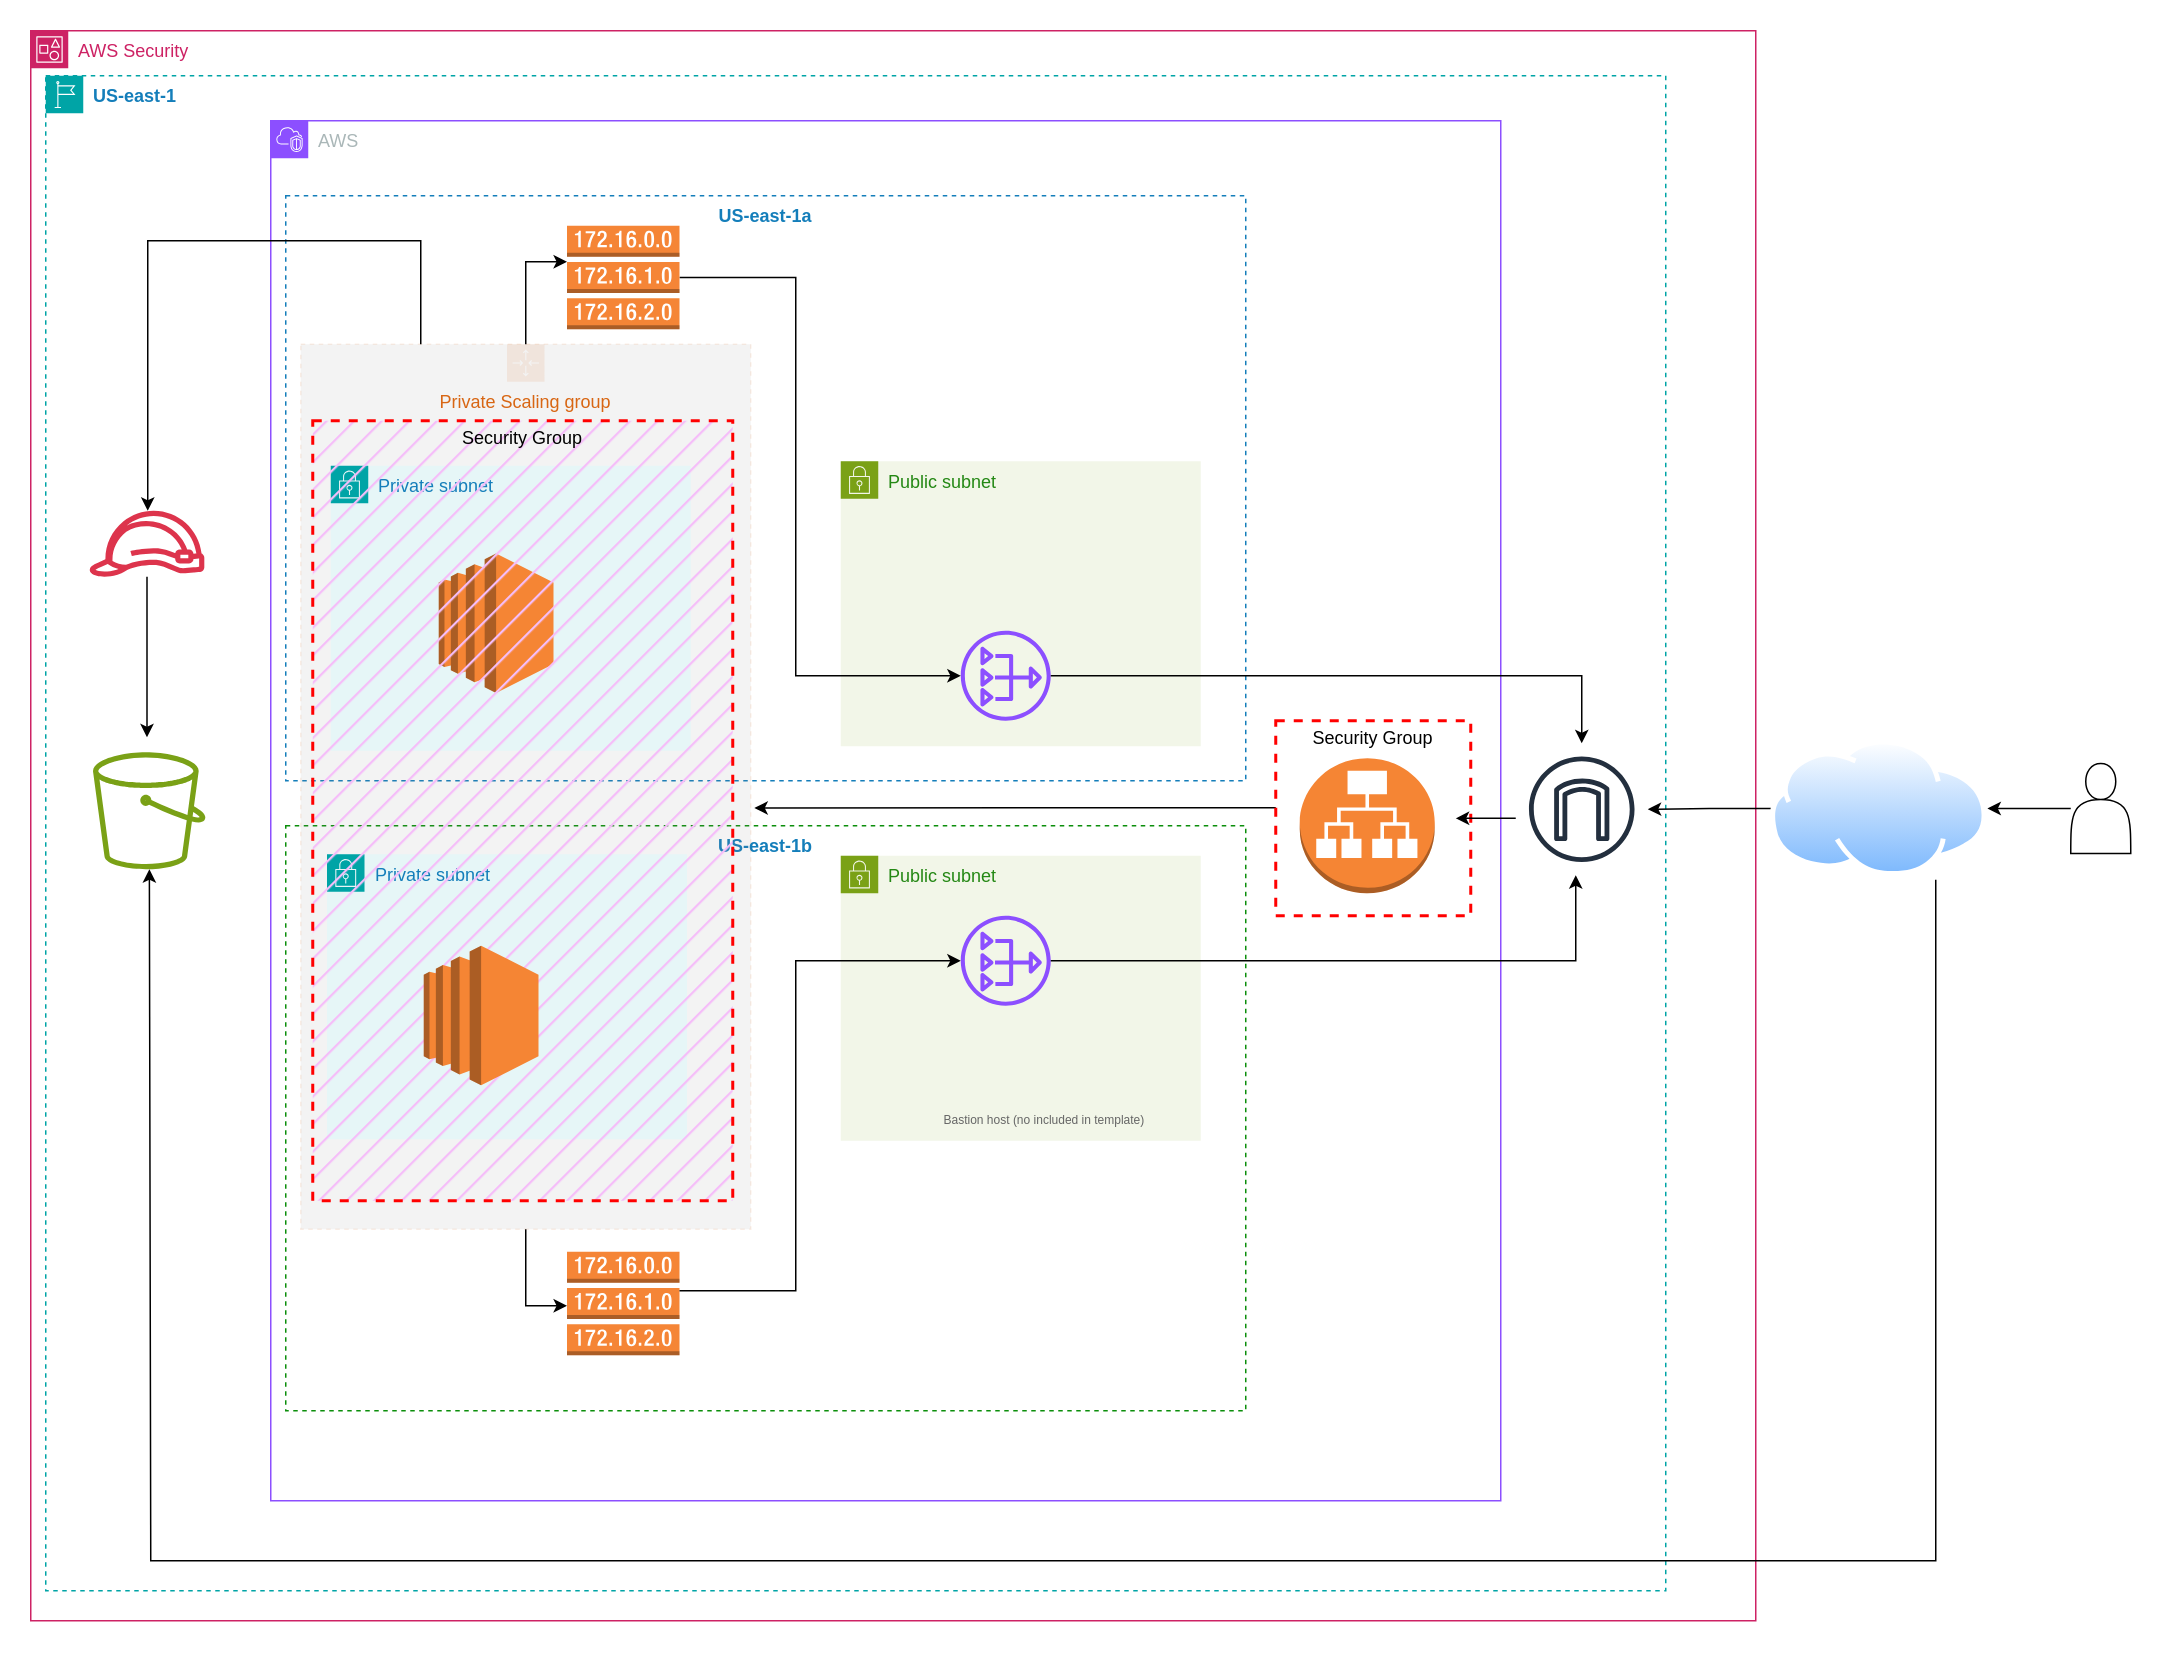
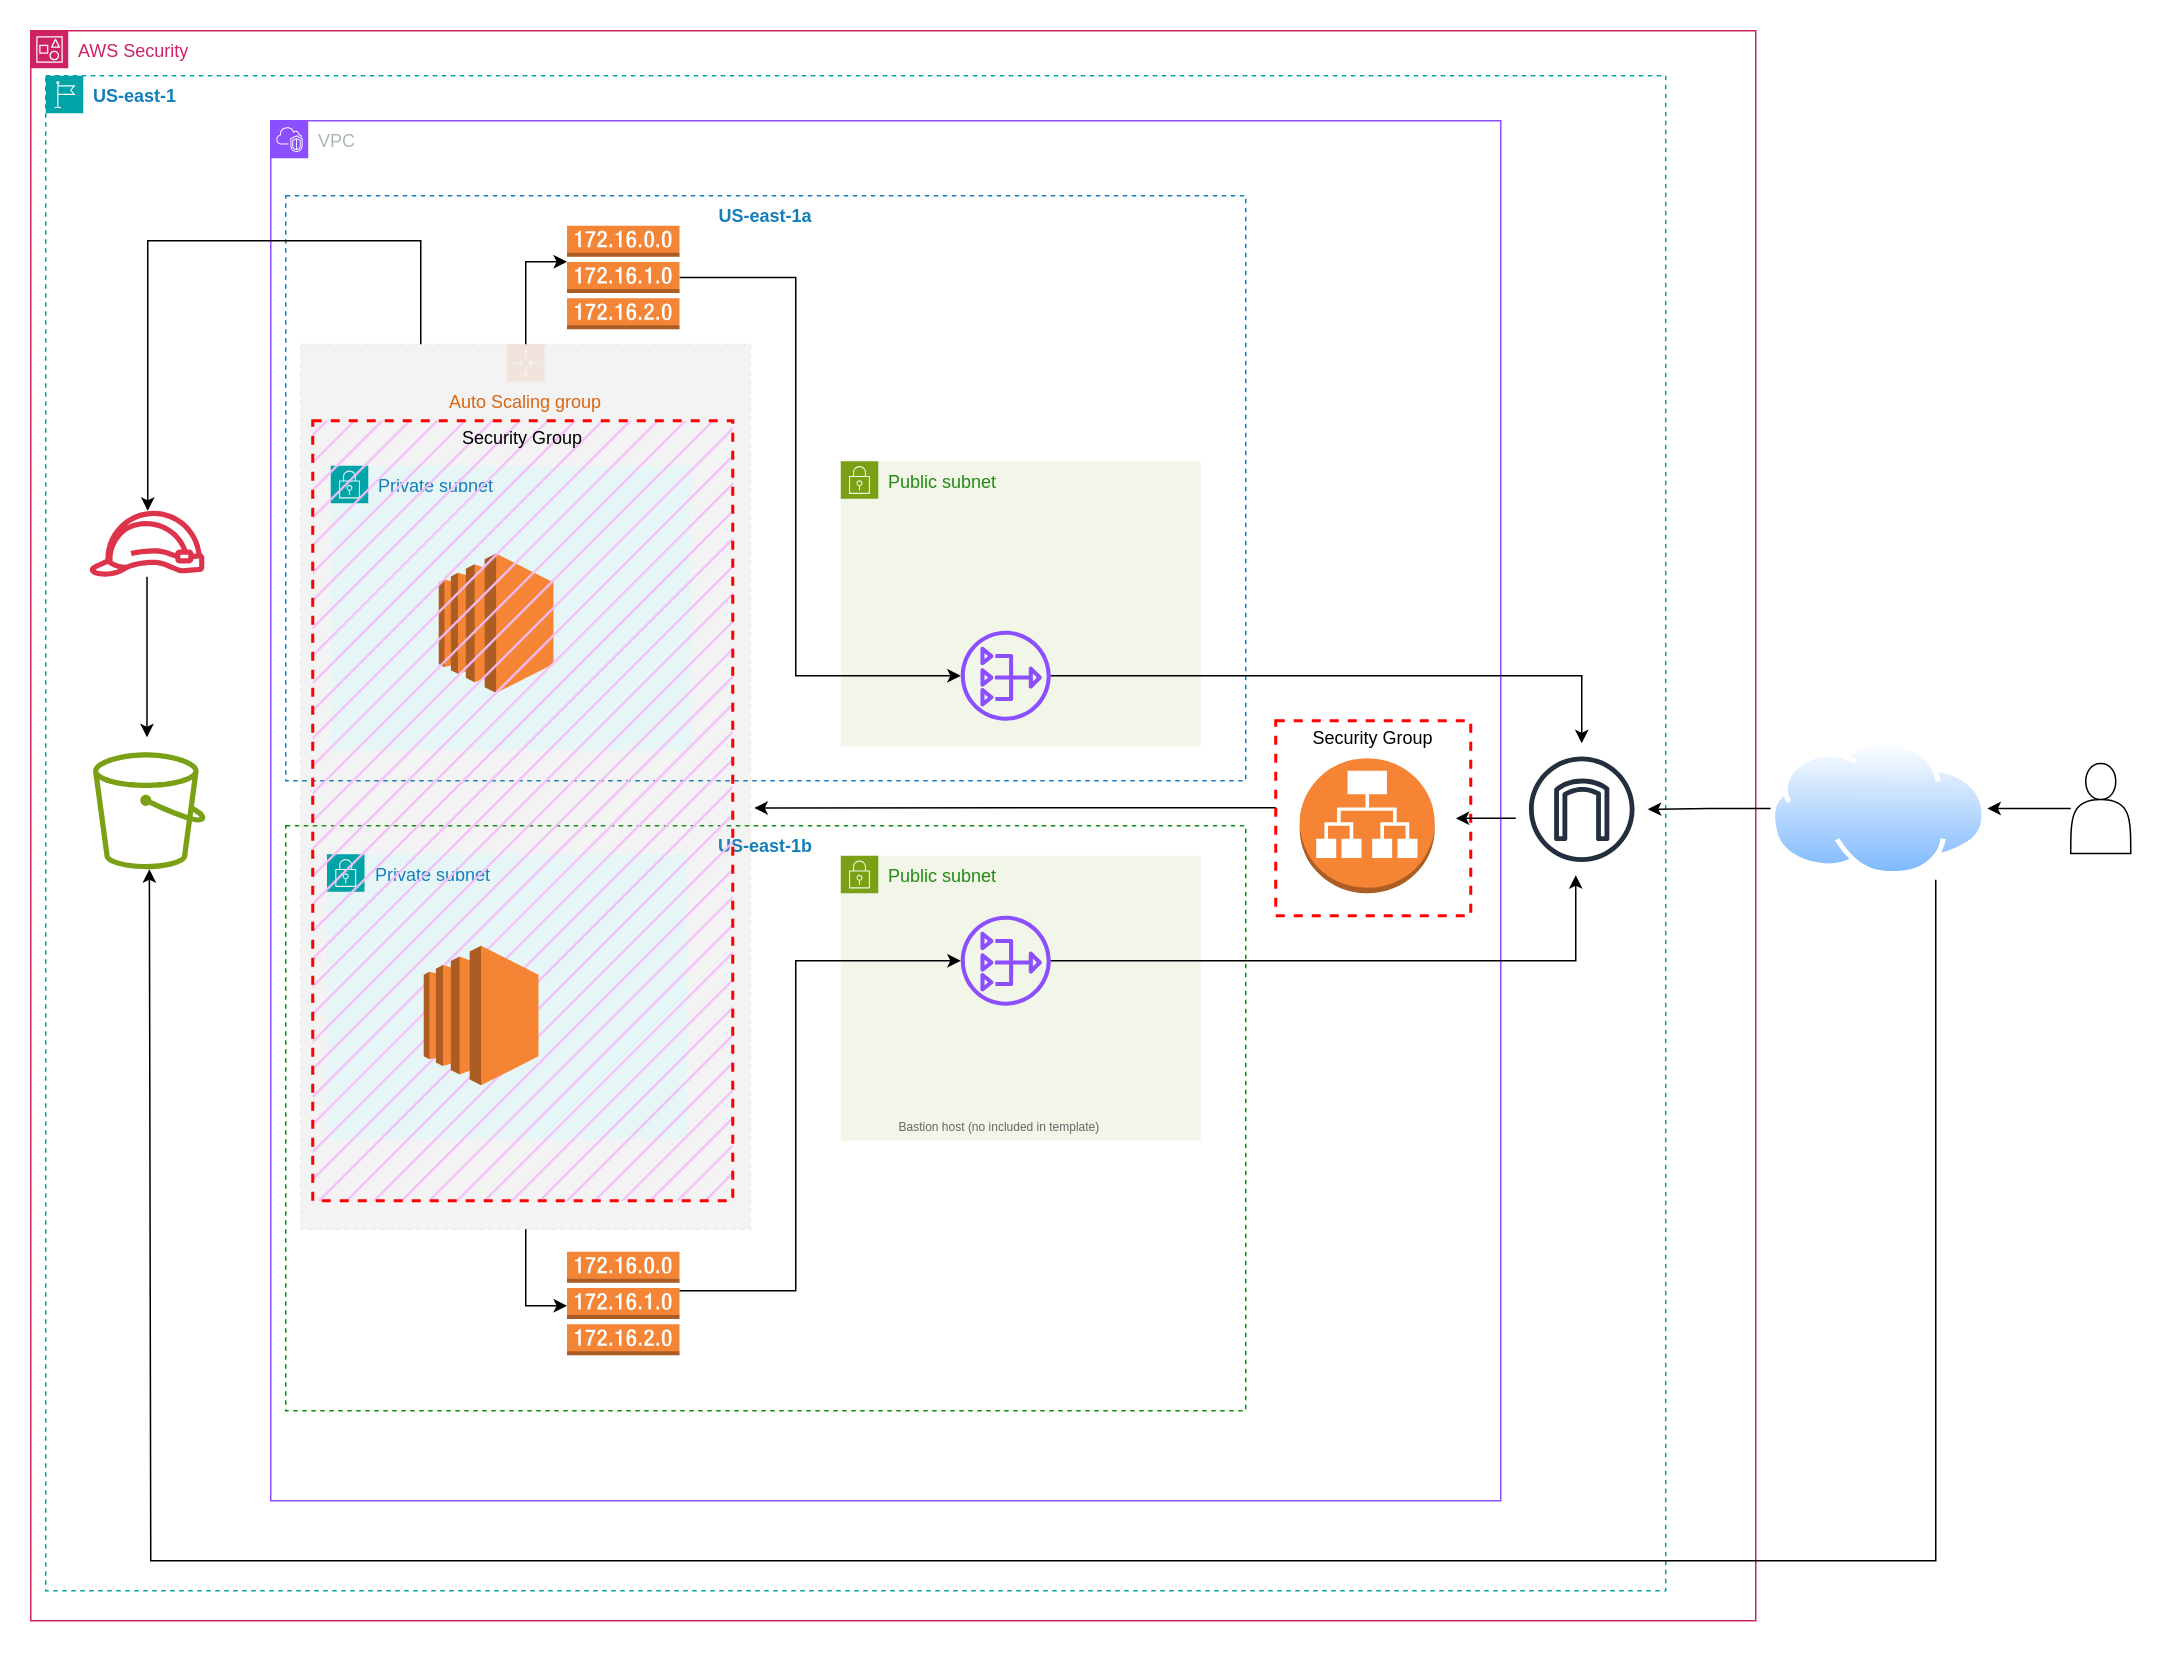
(334, 142) -> (334, 142)
(526, 403) -> (526, 403)
(1051, 1119) -> (1006, 1127)
